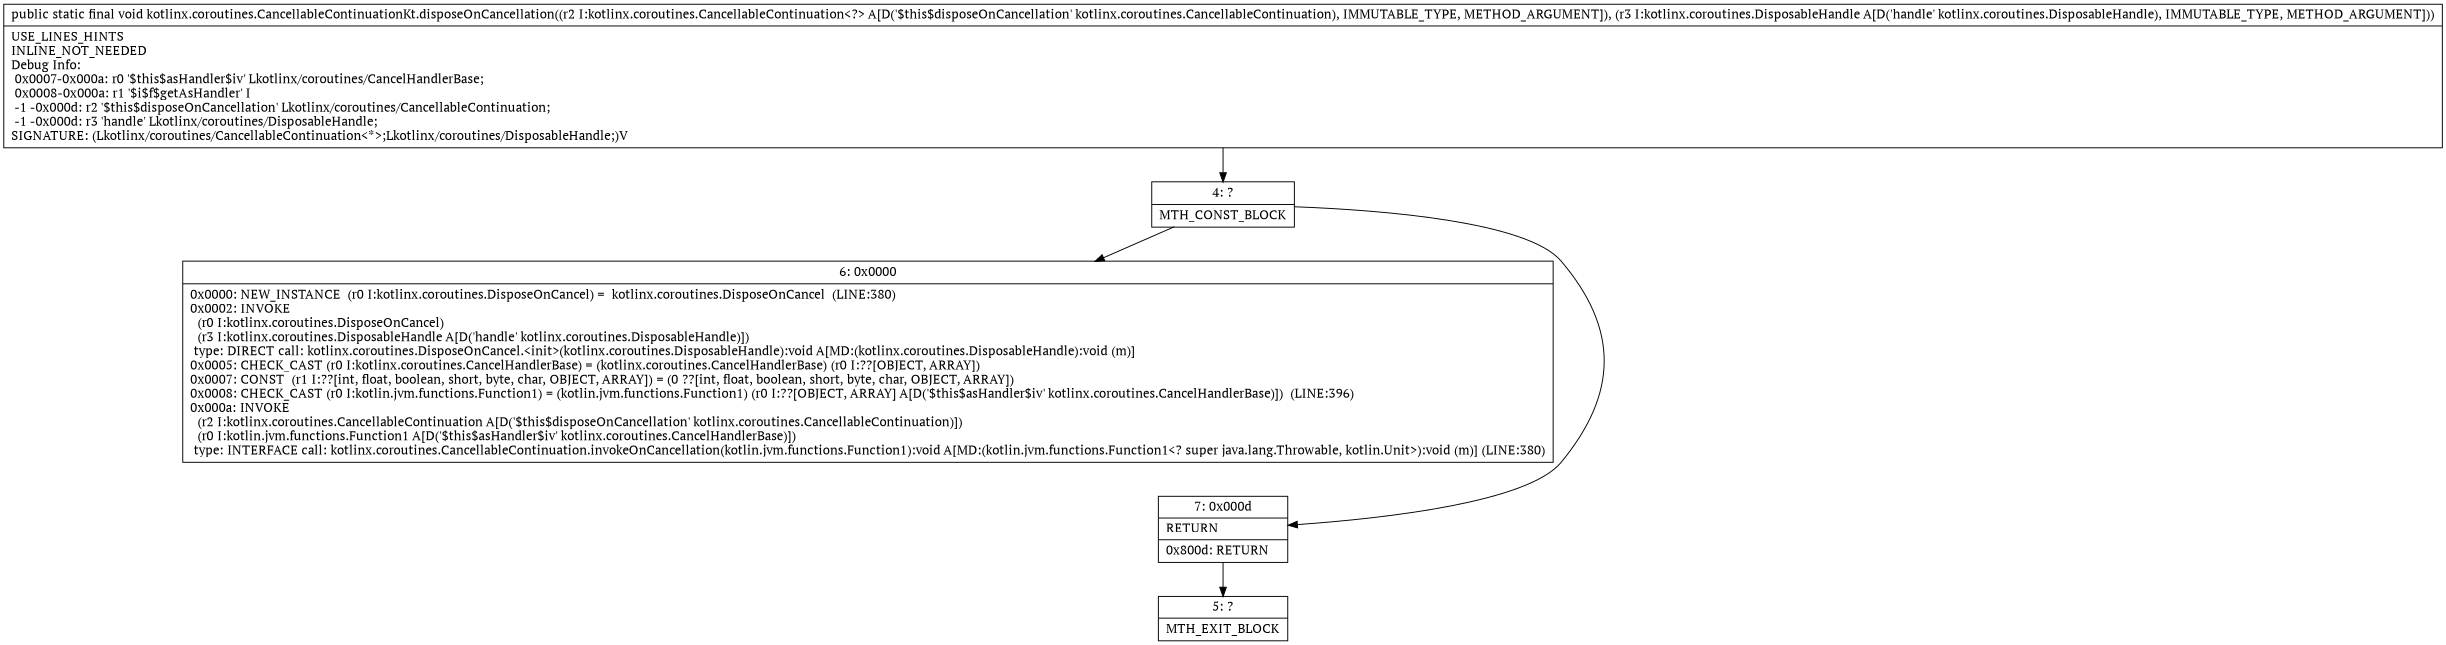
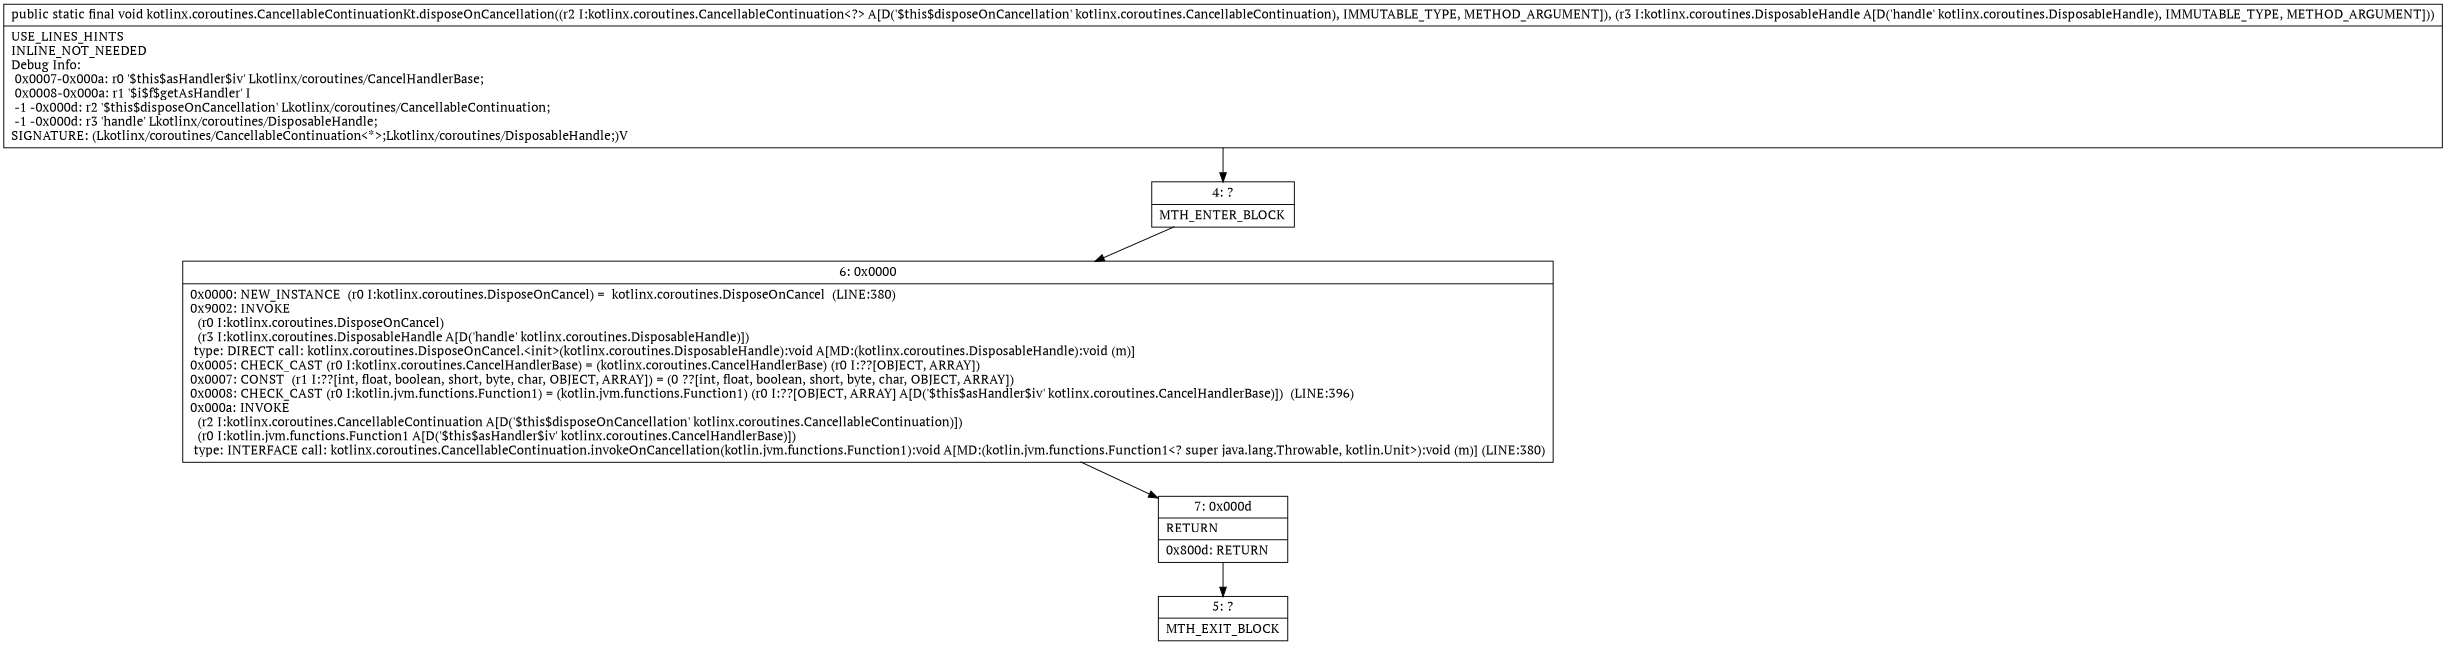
(1223, 215) -> (1222, 215)
(244, 309) -> (244, 309)
(1604, 361) -> (1115, 478)
